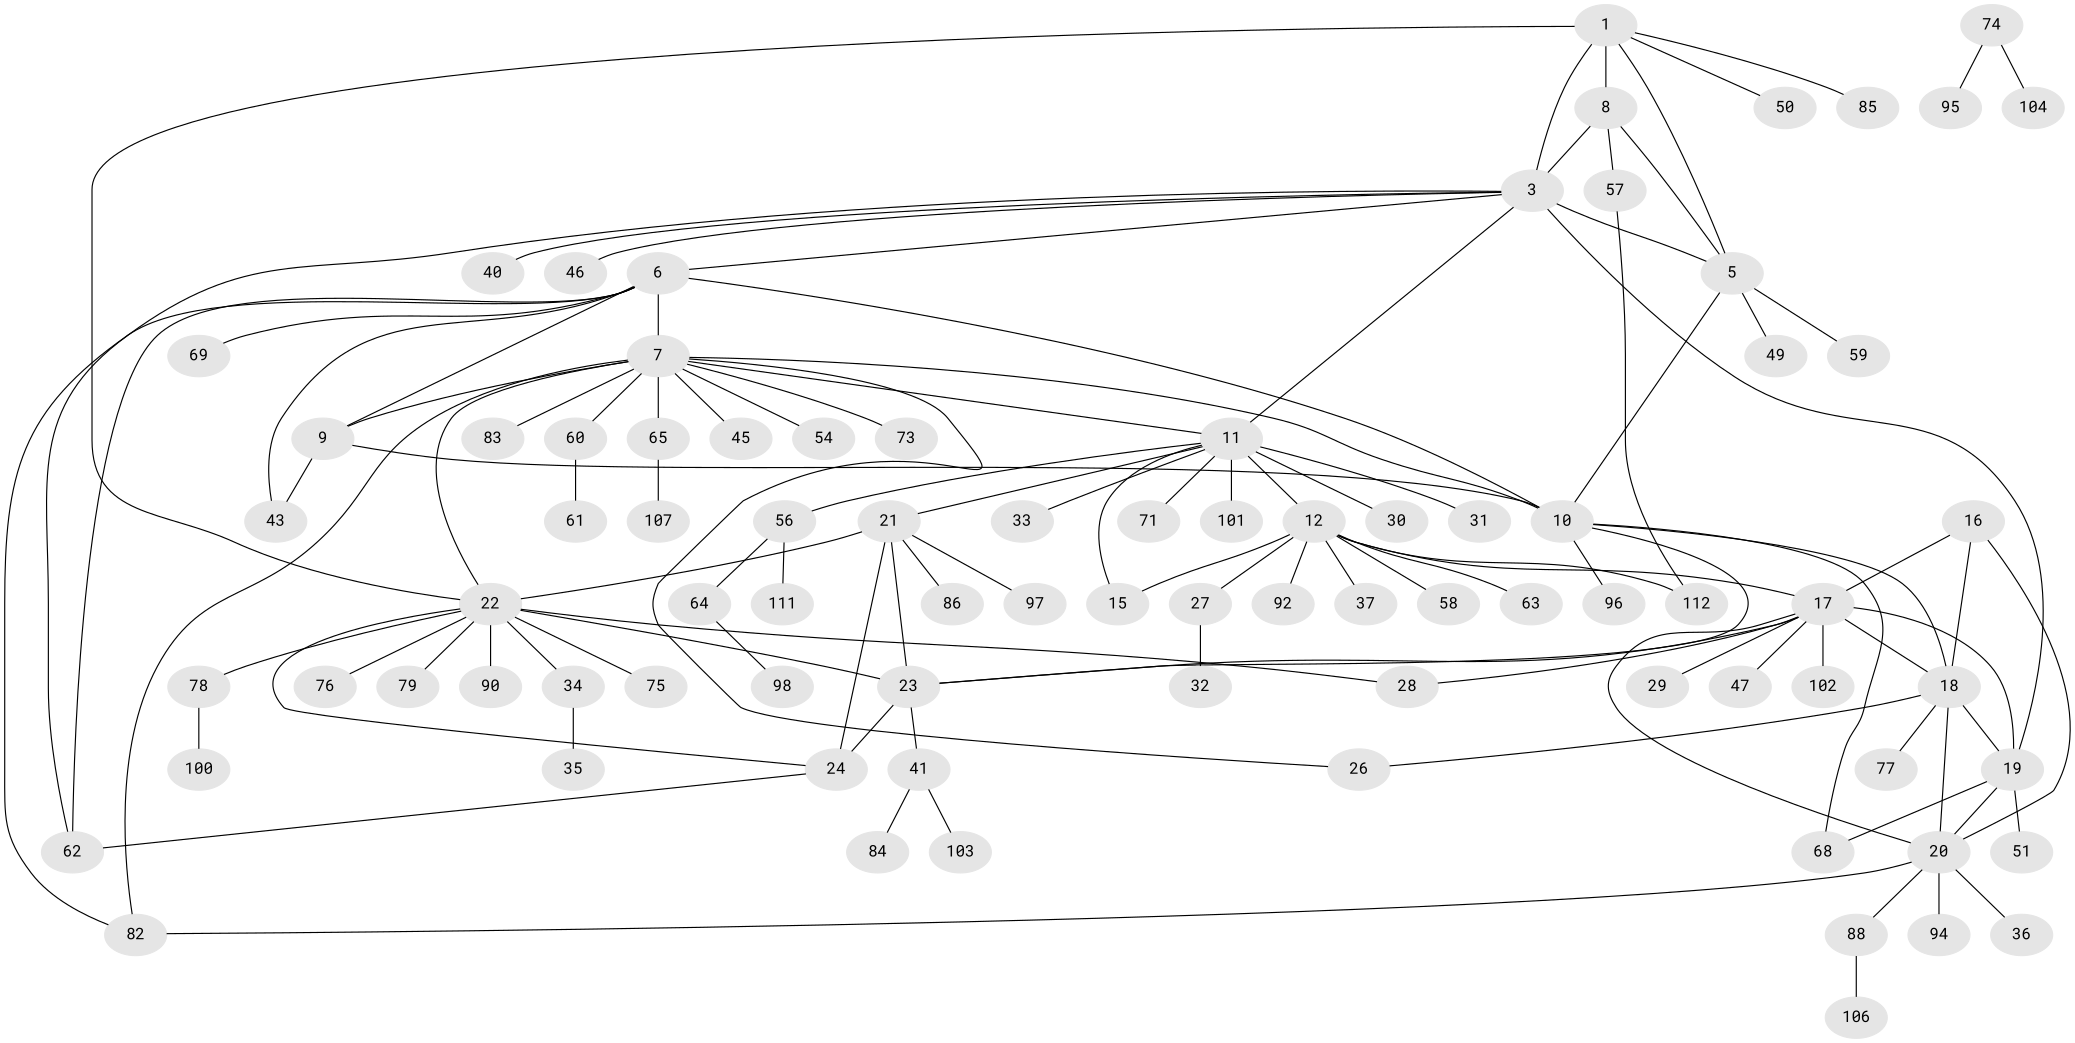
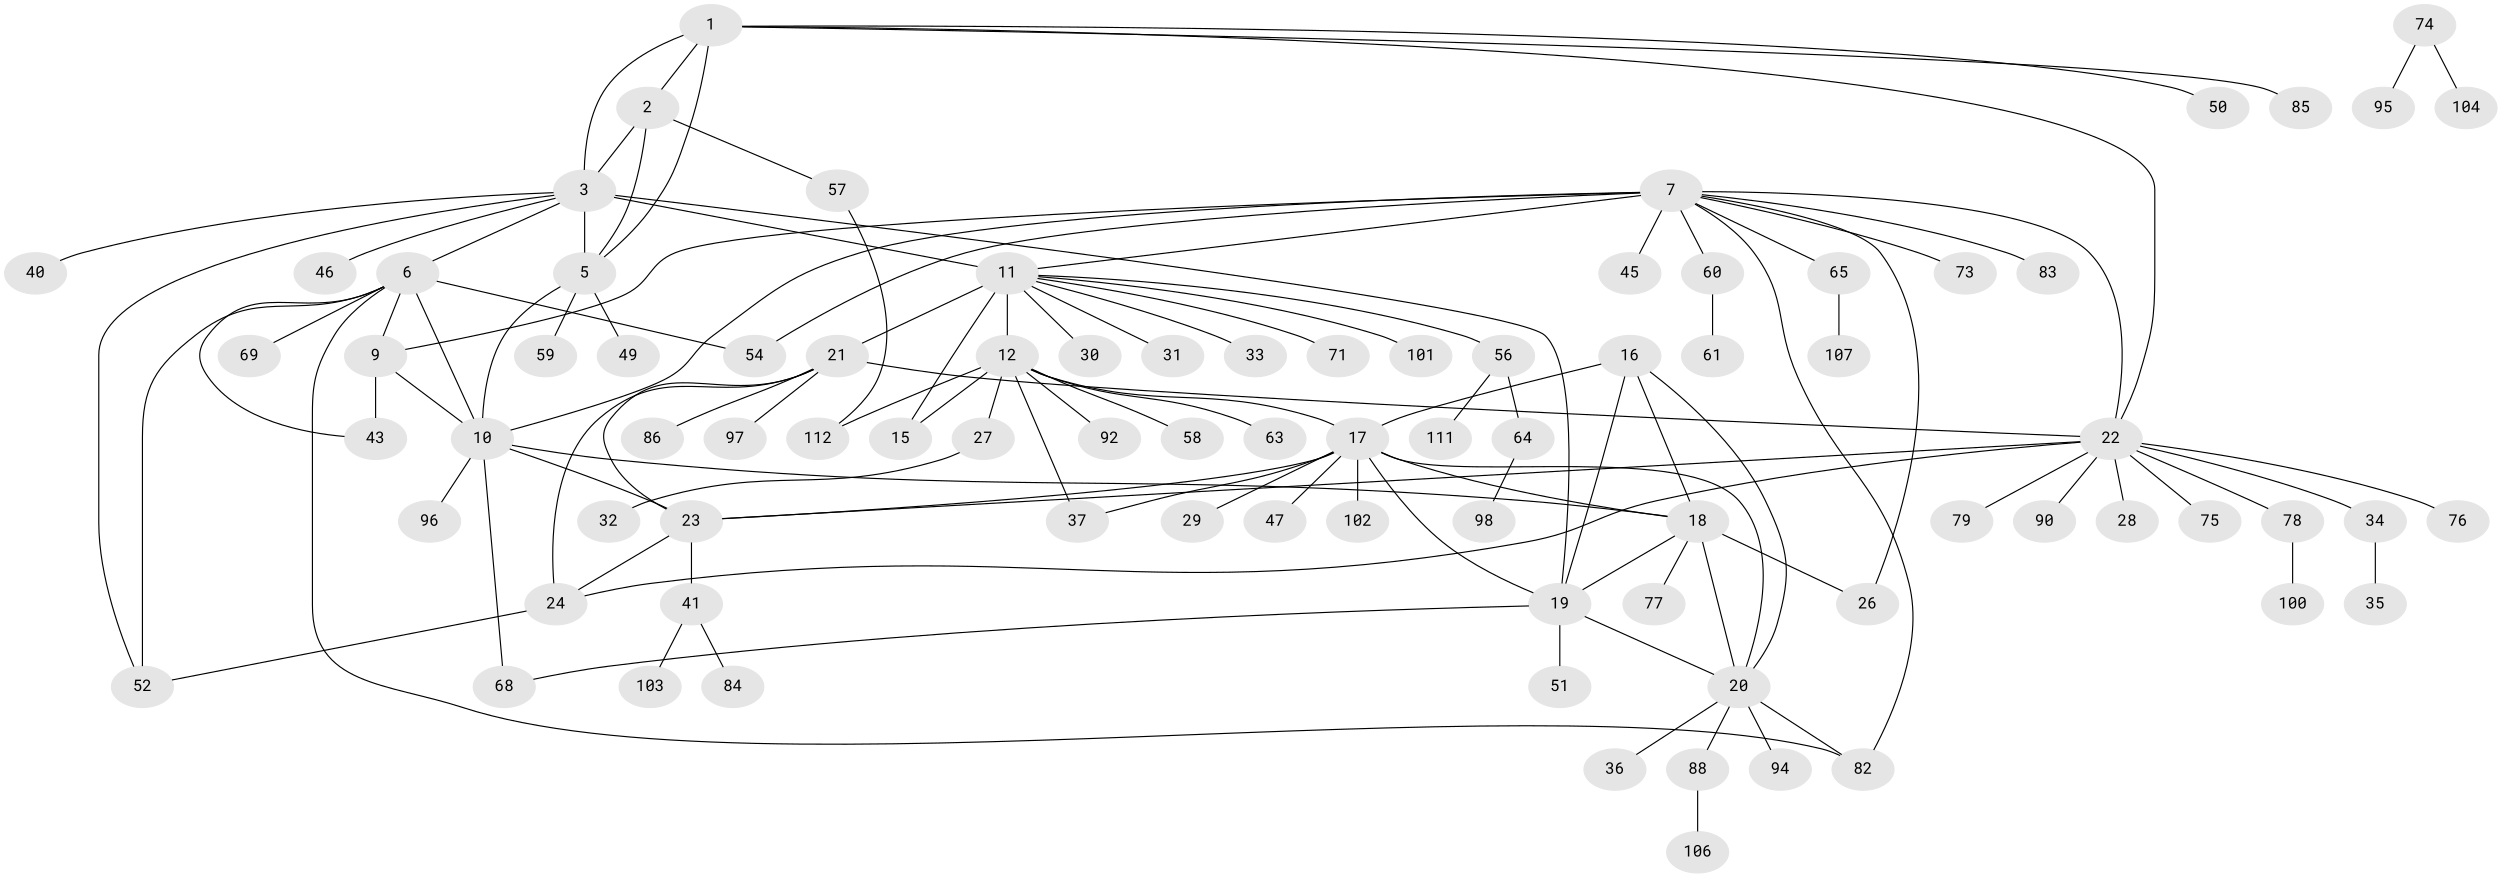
(1606, 108) -> (648, 108)
(658, 315) -> (588, 316)
none -> (1596, 480)
(1593, 664) -> (1220, 485)
(72, 852) -> (142, 687)
